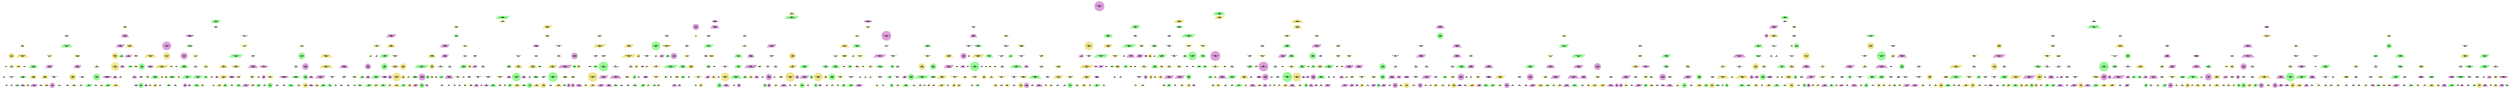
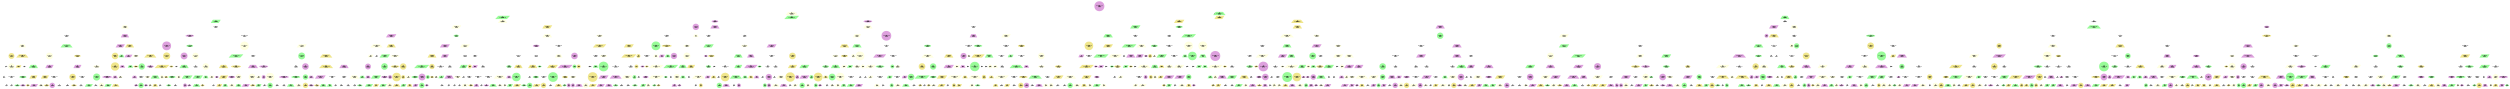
(524, 77) -> none
